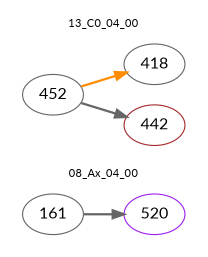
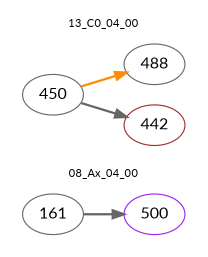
(155, 64) -> (155, 64)
(53, 95) -> (53, 95)
(155, 214) -> (155, 214)
